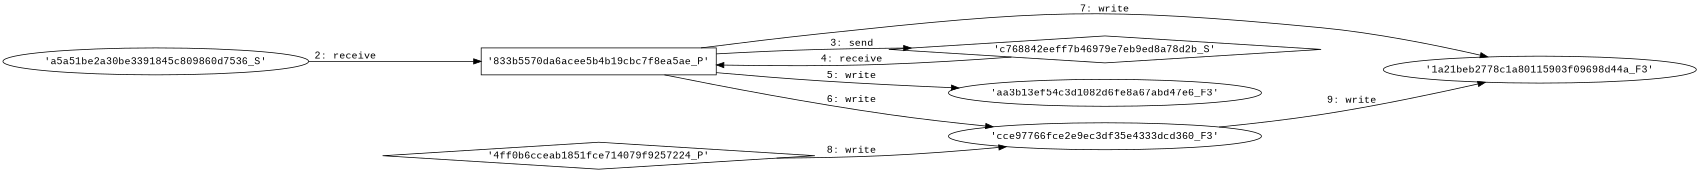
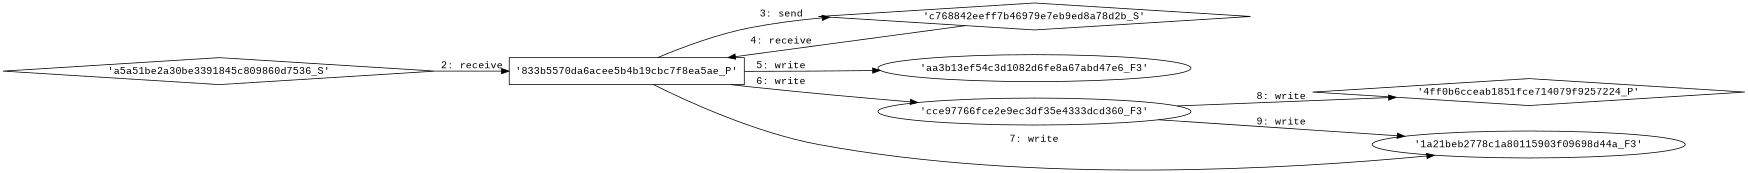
(156, 61) -> (219, 71)
(888, 155) -> (1283, 102)
